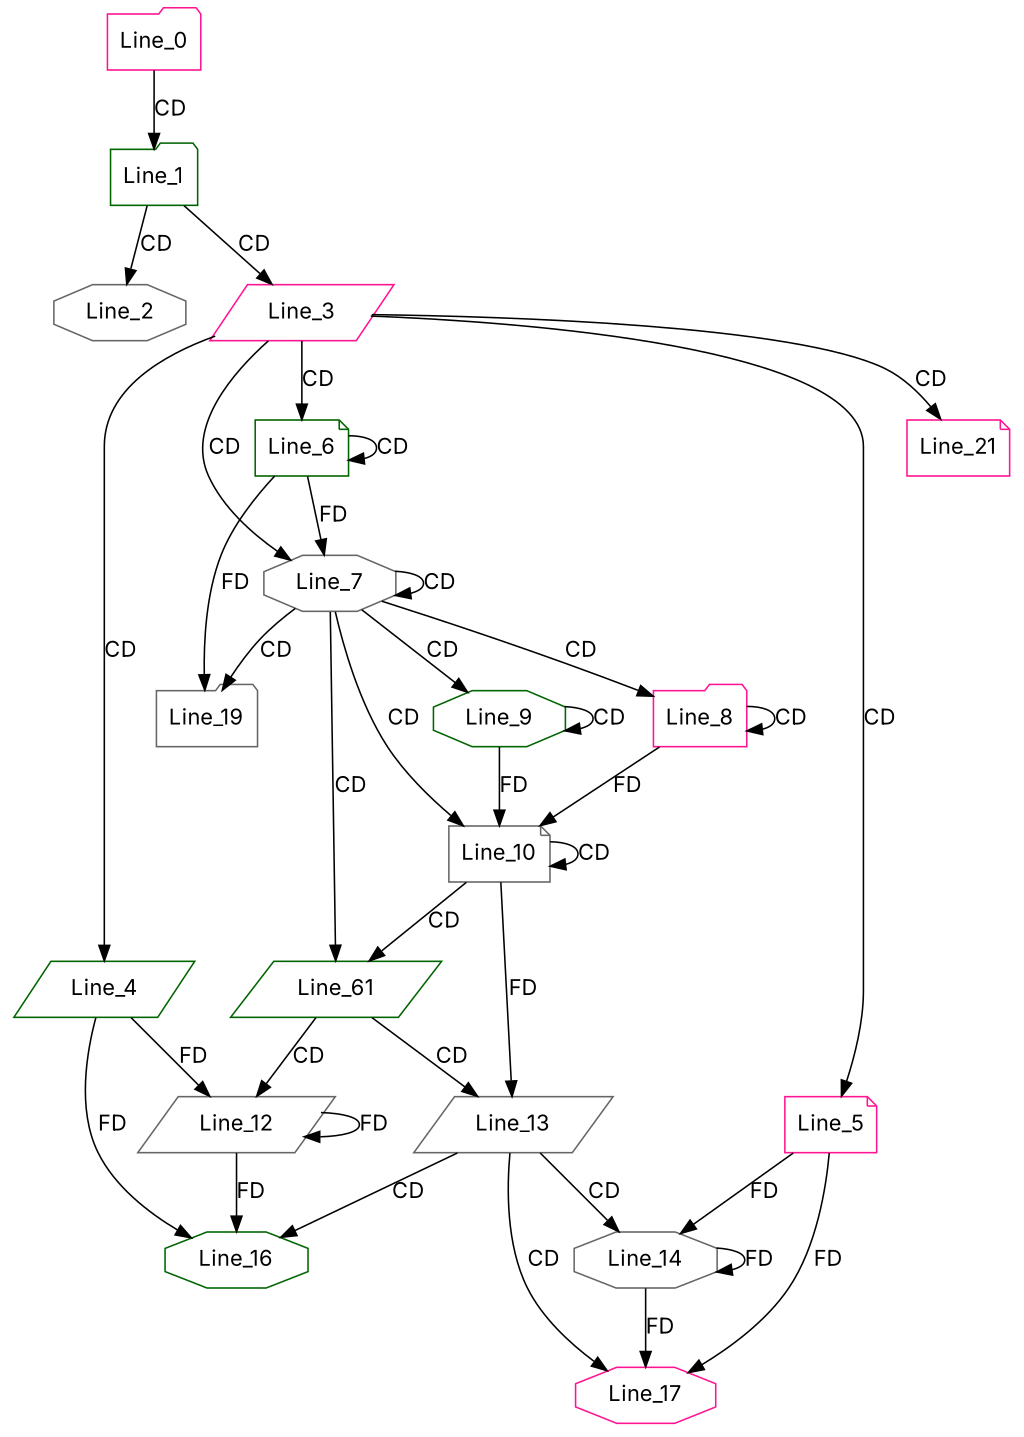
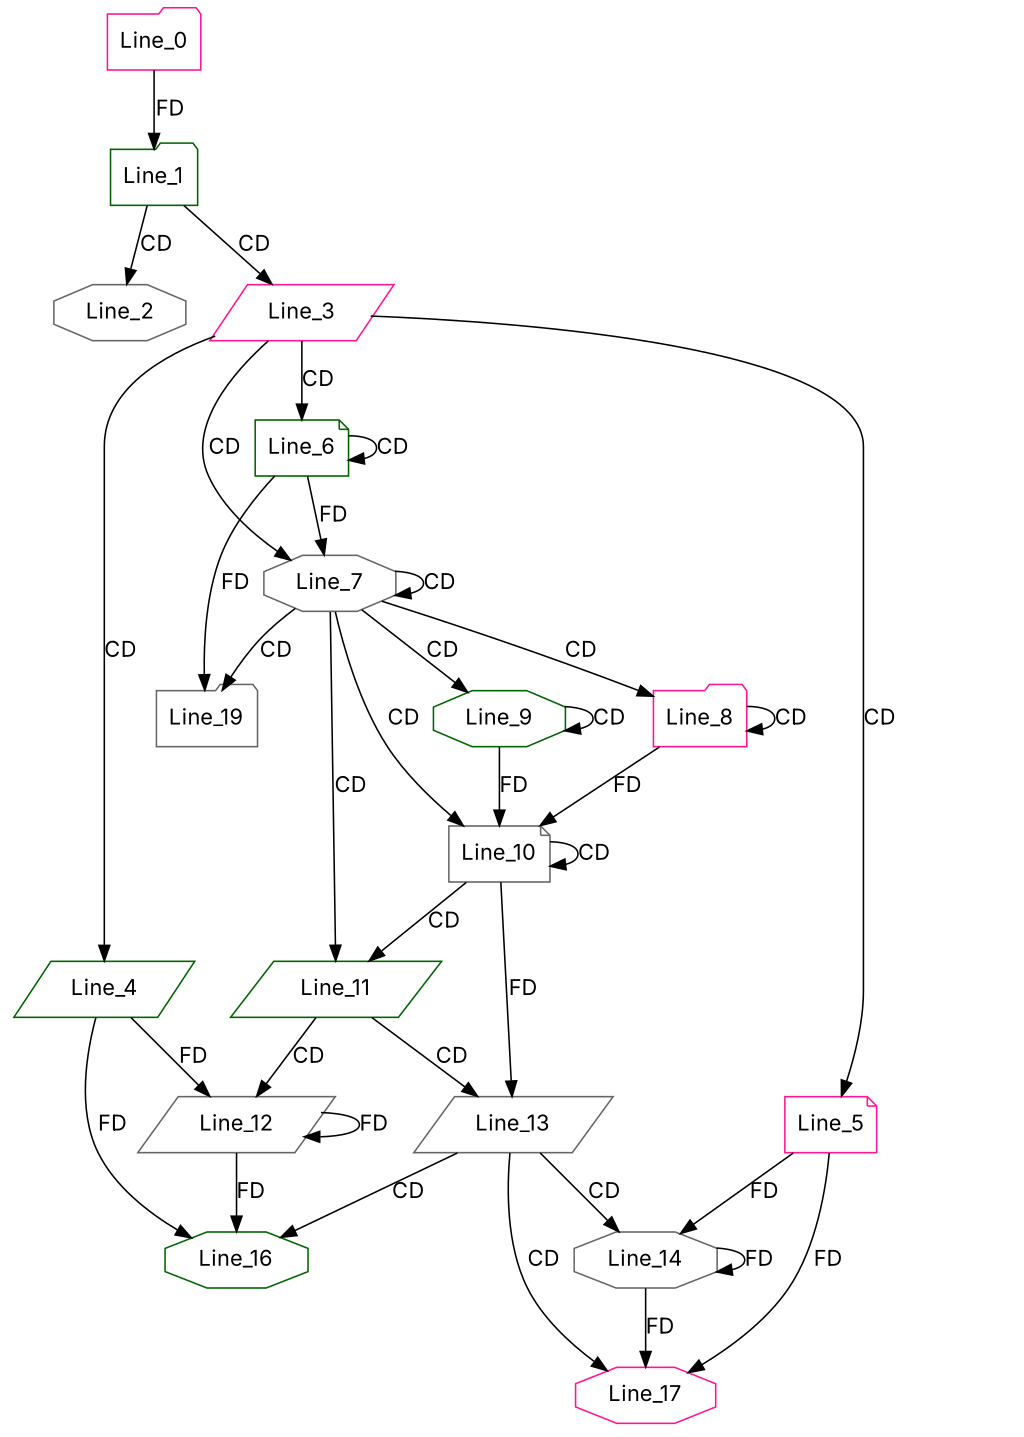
(170, 110) -> (170, 110)
(958, 448) -> none
(336, 989) -> (336, 989)
